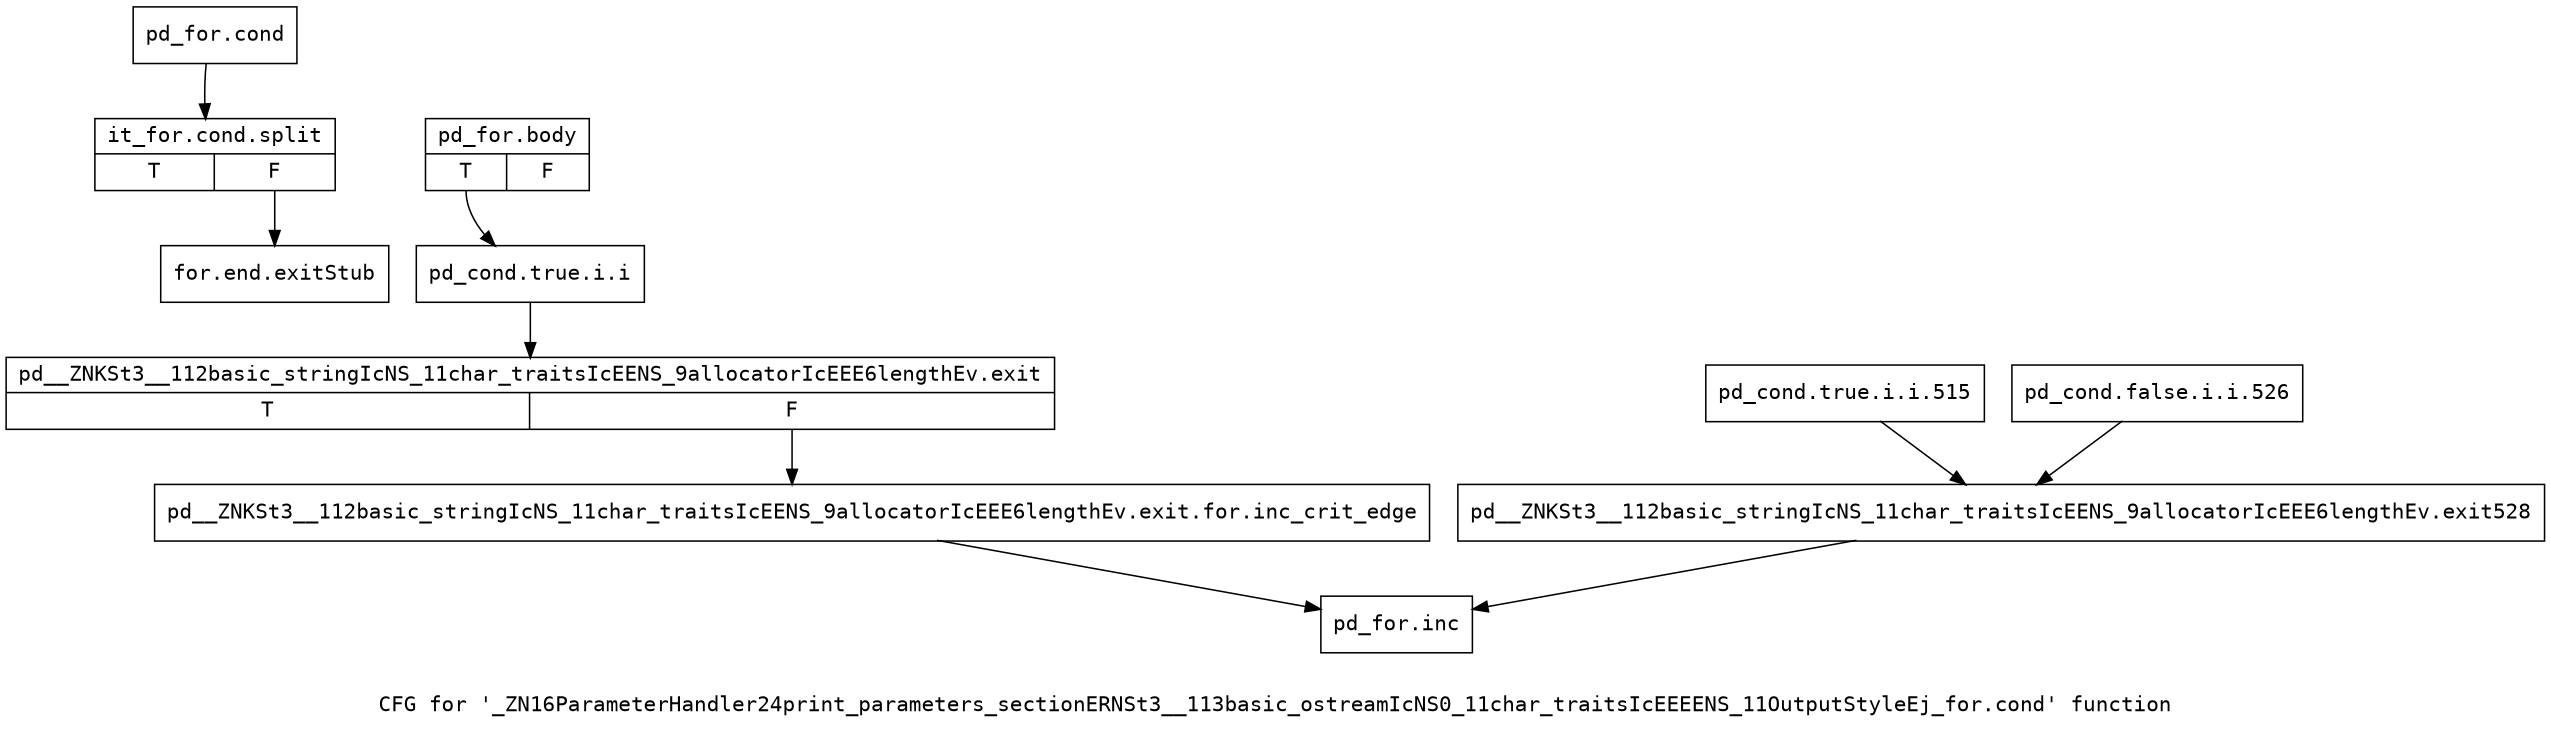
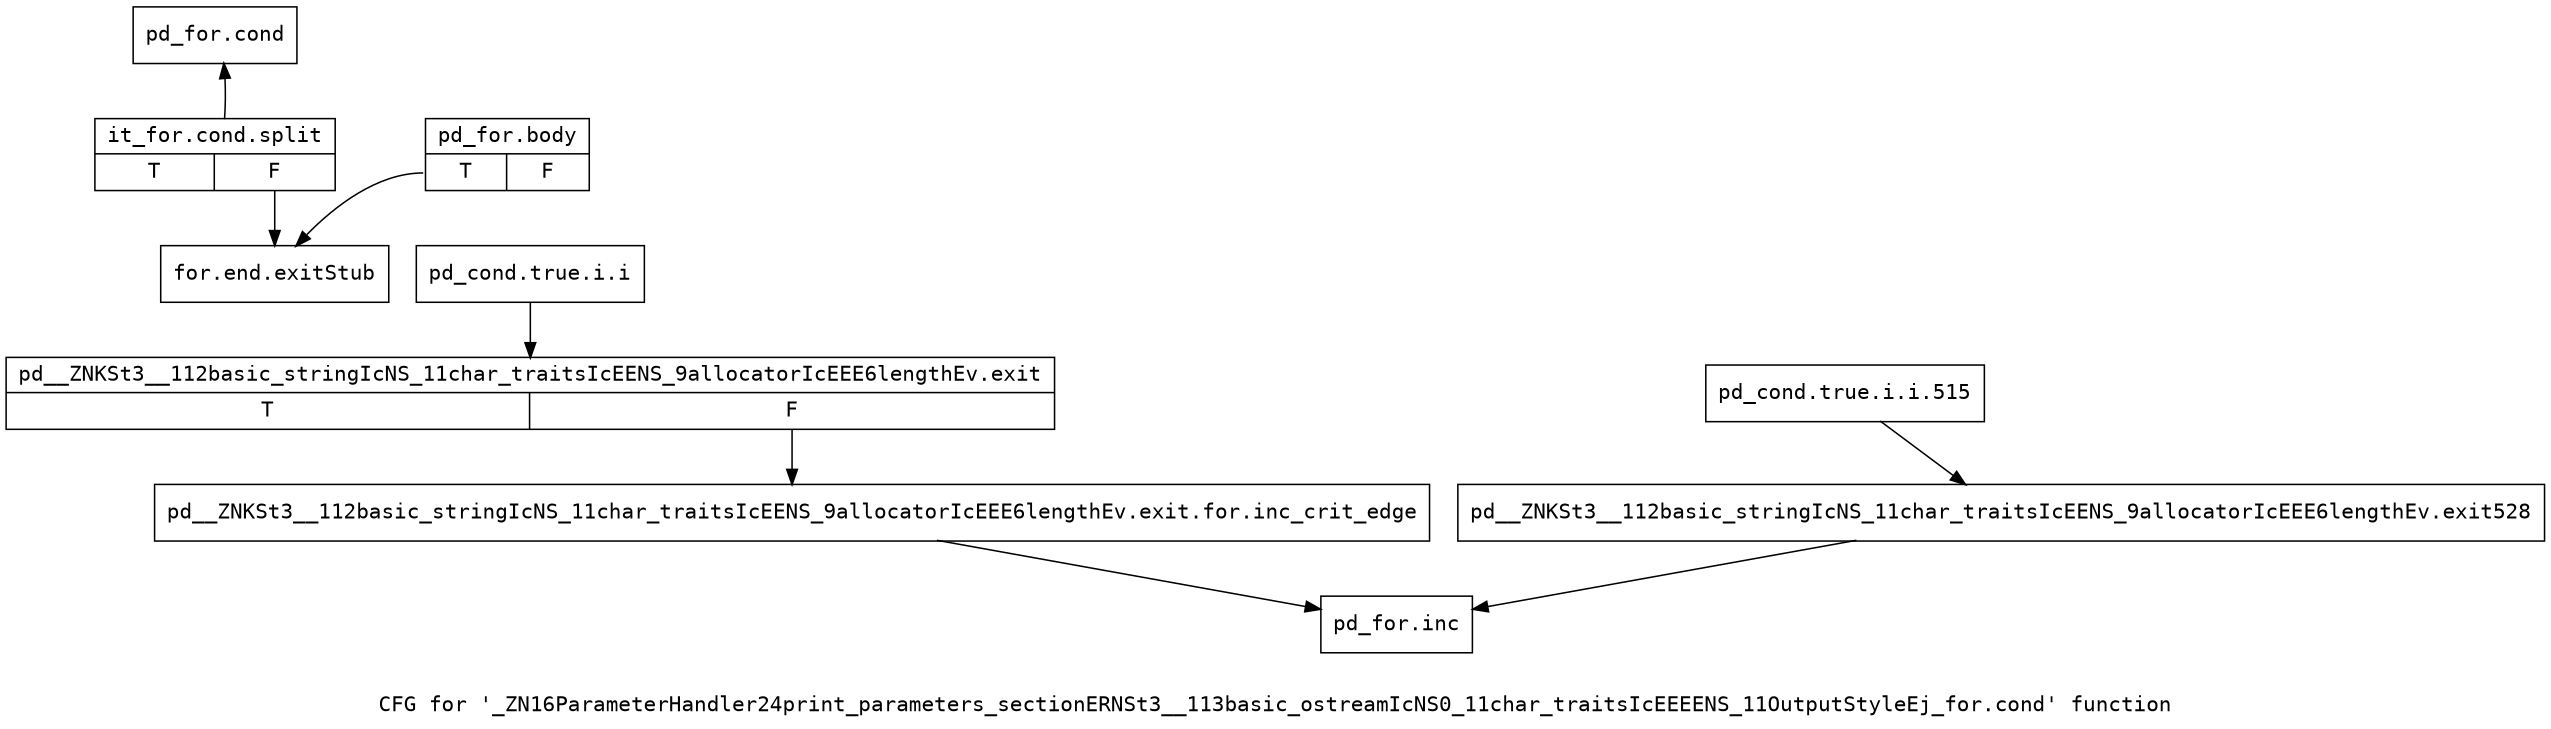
(205, 84) -> (225, 99)
(471, 214) -> (359, 193)
(2157, 393) -> none
